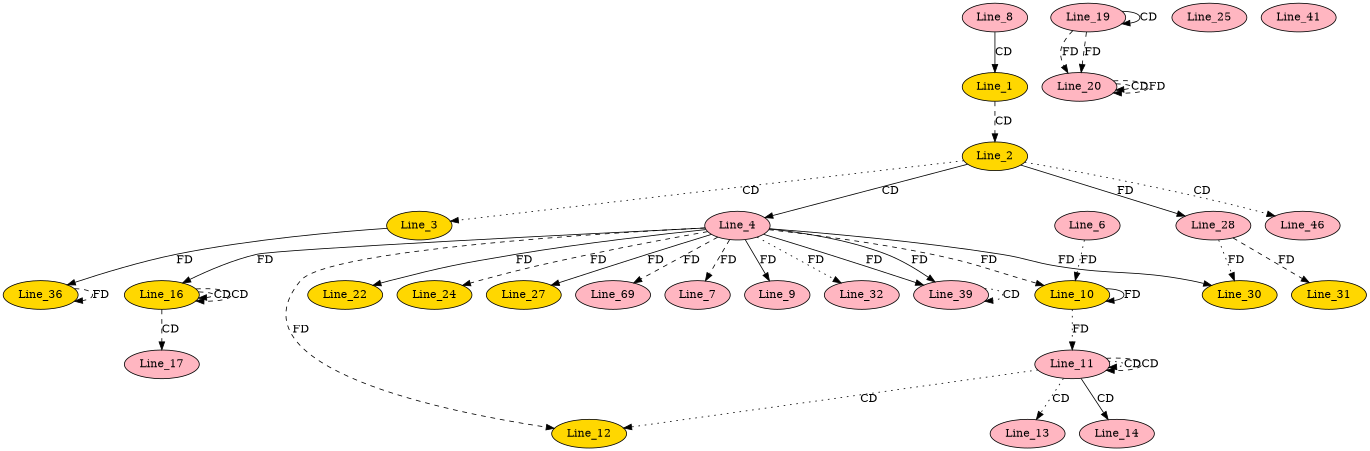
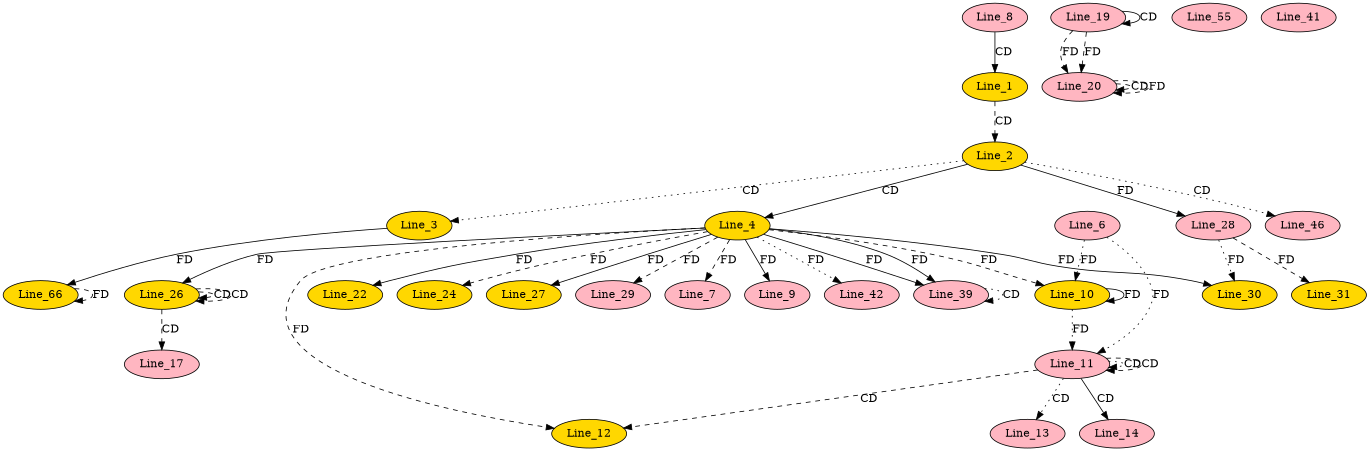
(1209, 18) -> (1209, 18)
(737, 226) -> (737, 226)
(41, 295) -> (41, 295)
(162, 295) -> (162, 295)
(613, 295) -> (613, 295)
(862, 295) -> (862, 295)
none -> (1153, 295)
(835, 398) -> (835, 398)
